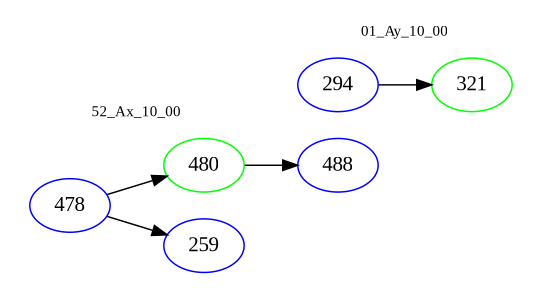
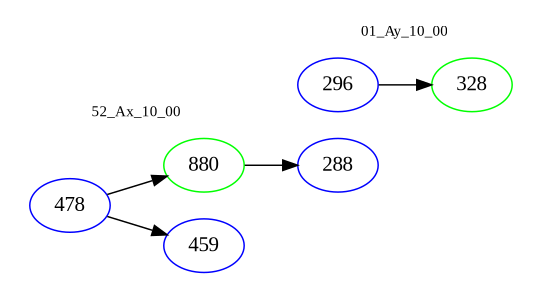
(338, 85) -> (338, 85)
(472, 85) -> (472, 85)
(204, 165) -> (204, 165)
(338, 165) -> (338, 165)
(204, 246) -> (204, 246)
